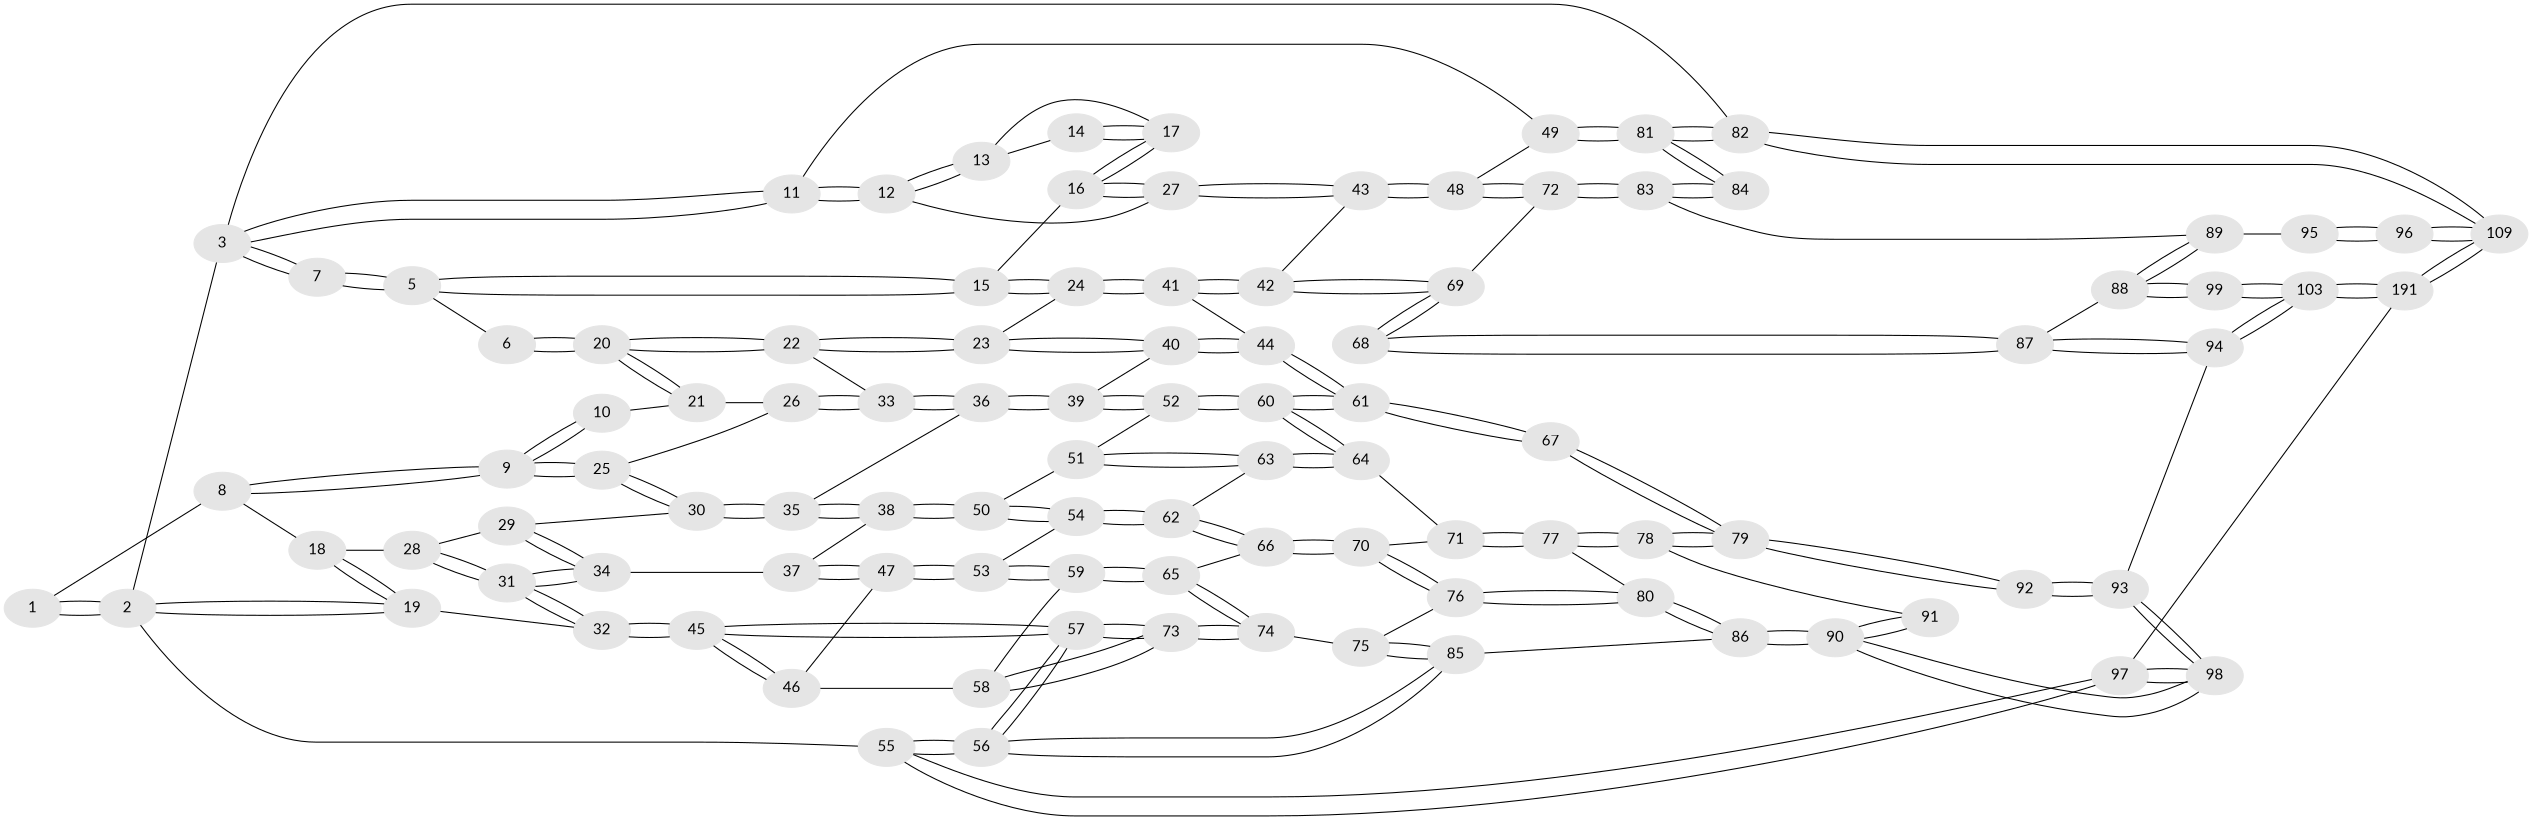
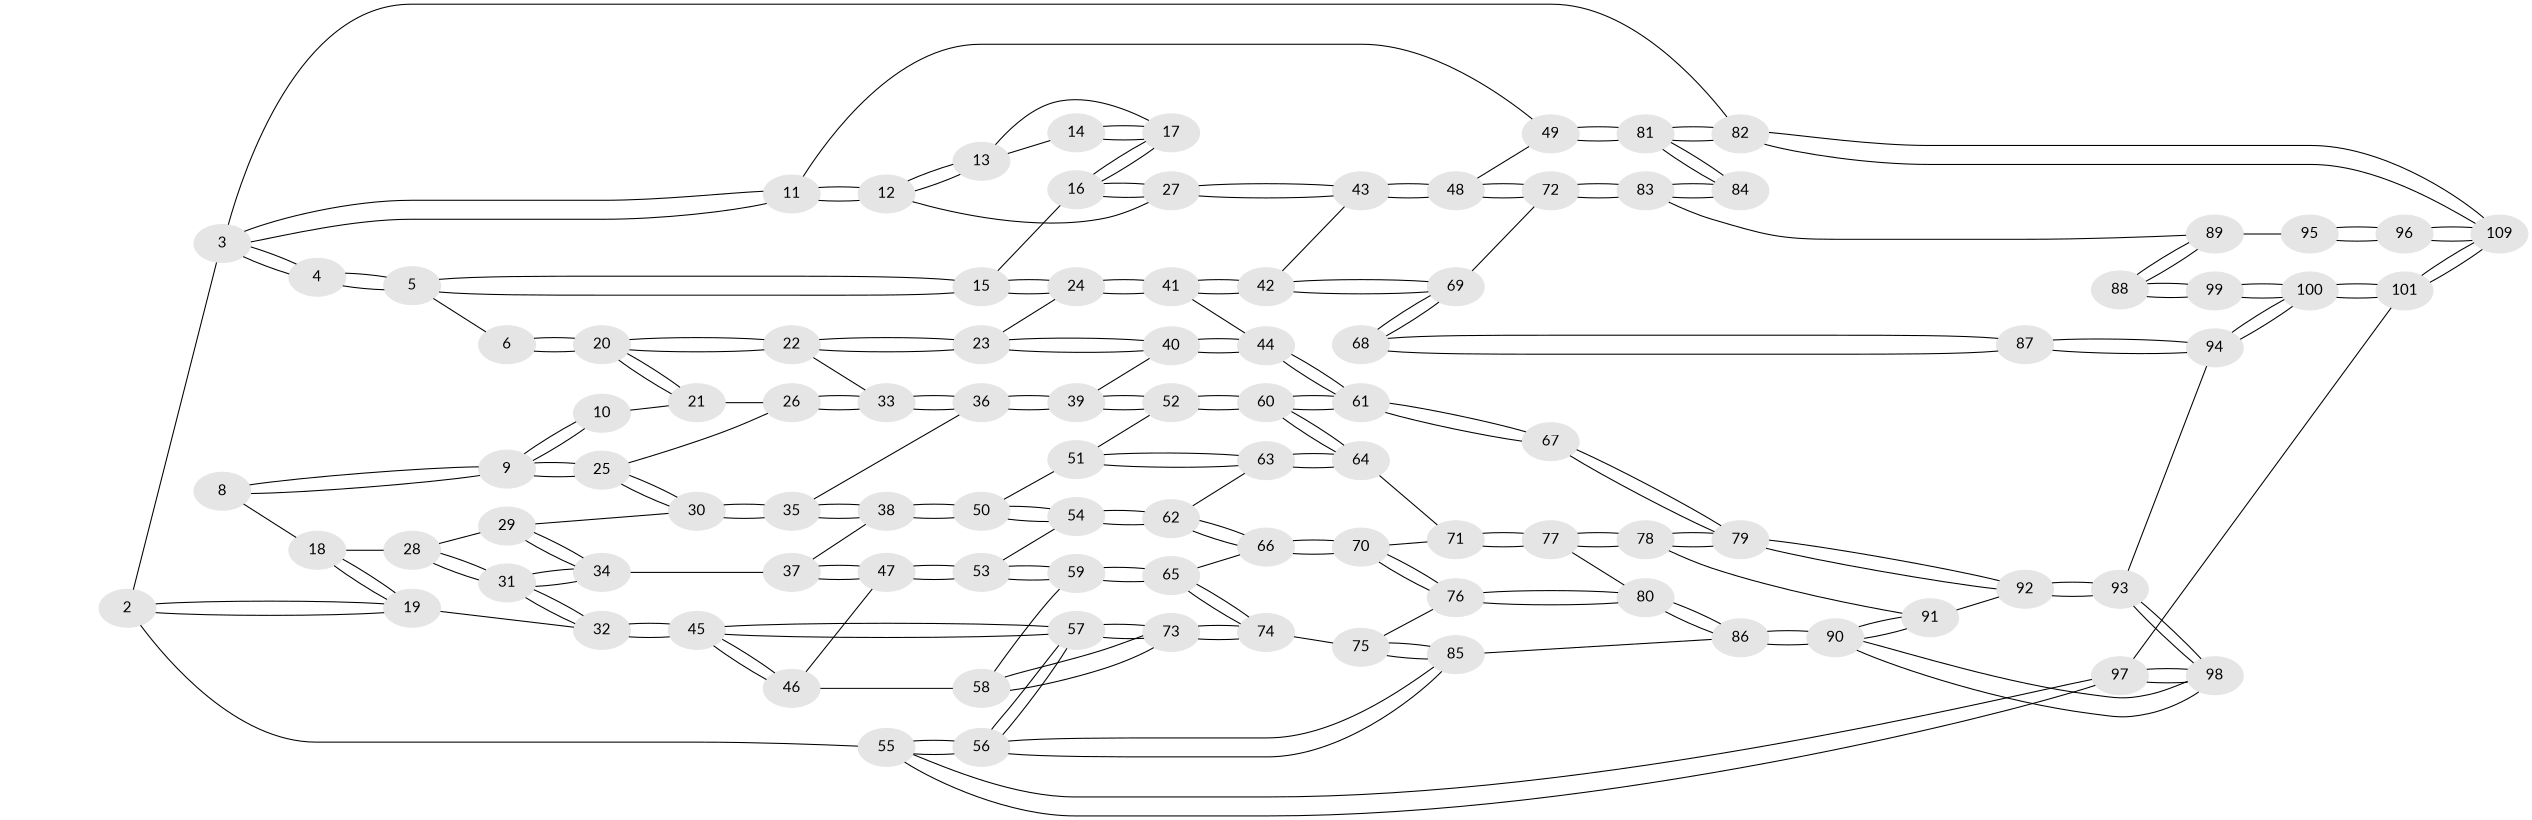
(317, 277) -> (317, 277)
(2310, 291) -> (2310, 291)
(2405, 291) -> (2405, 291)
(2073, 317) -> none
none -> (1978, 603)
(33, 608) -> none
